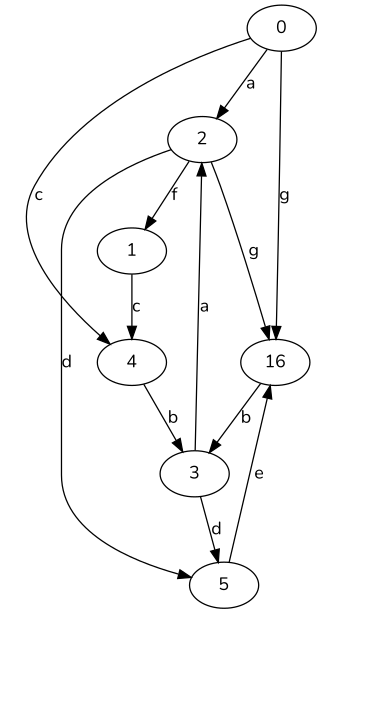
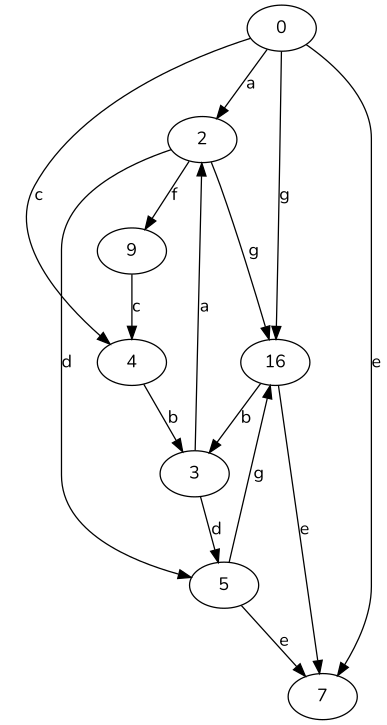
(132, 251) -> (132, 251)
(259, 474) -> (259, 474)
none -> (323, 697)
